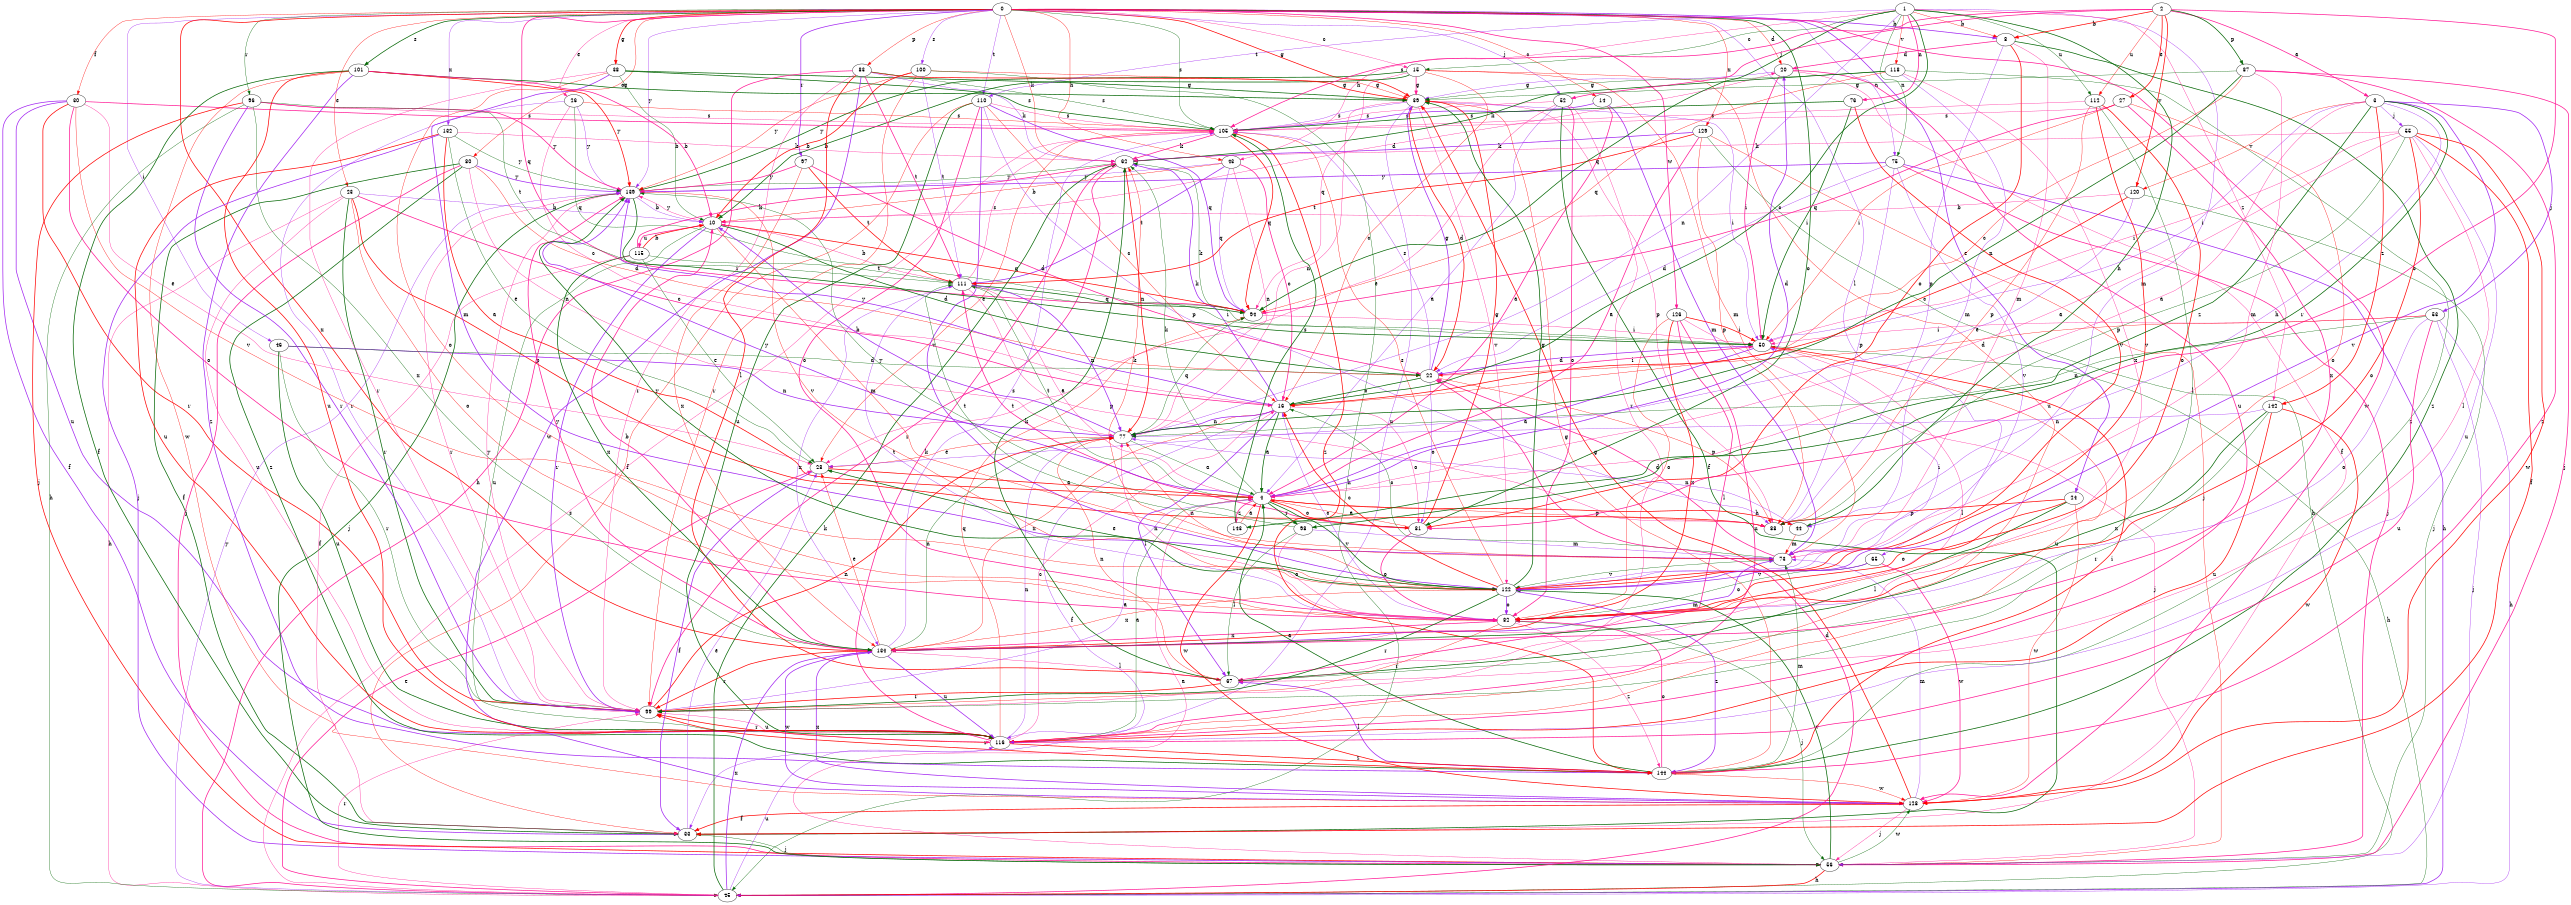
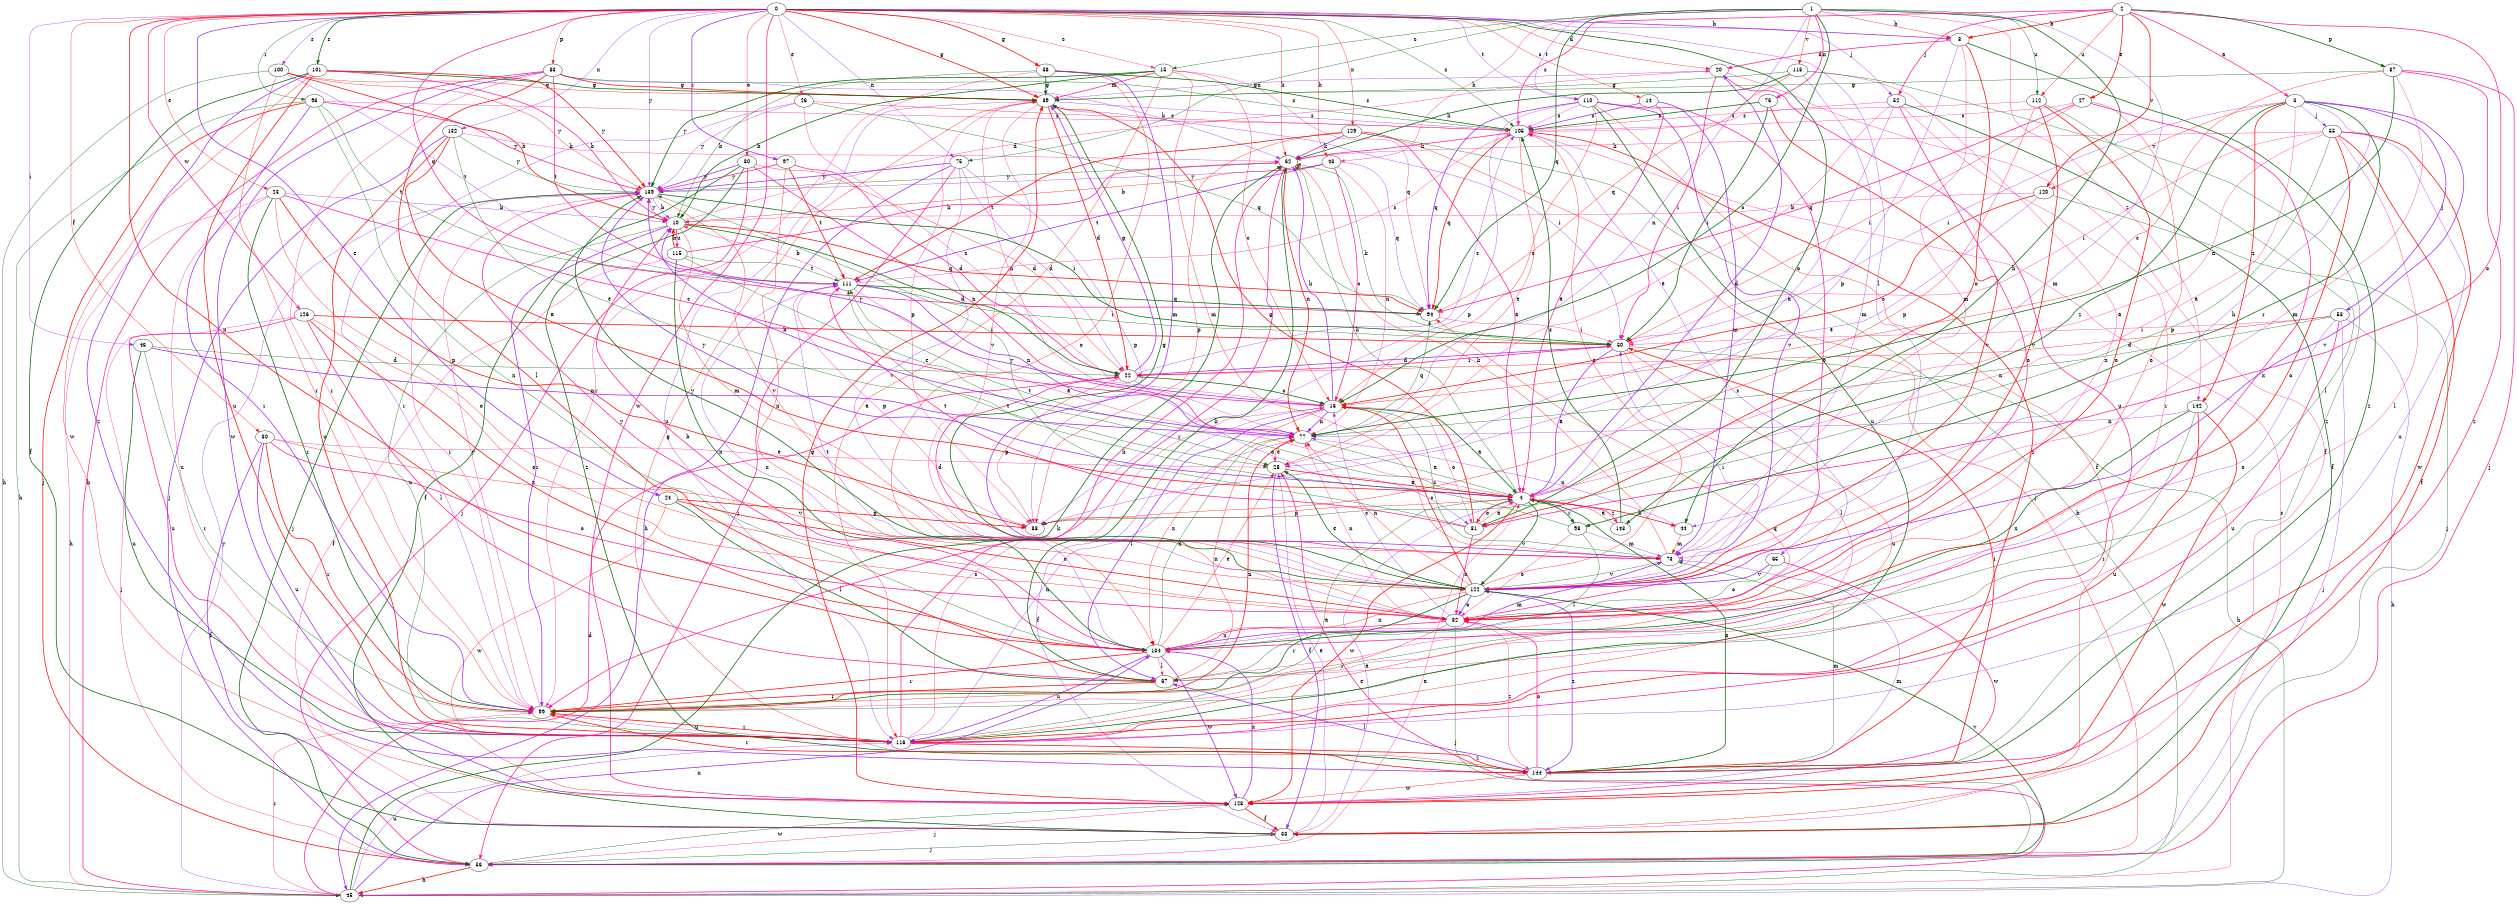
(1418, 86) -> (1114, 86)
(620, 121) -> none
(749, 369) -> (1010, 335)
(2049, 407) -> (867, 407)
(978, 664) -> (1352, 637)
